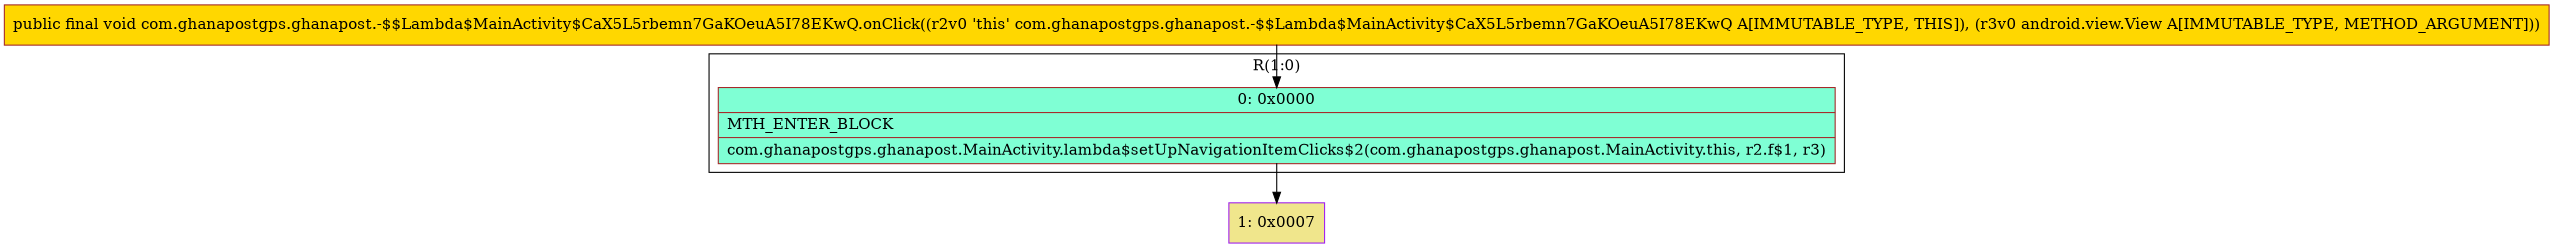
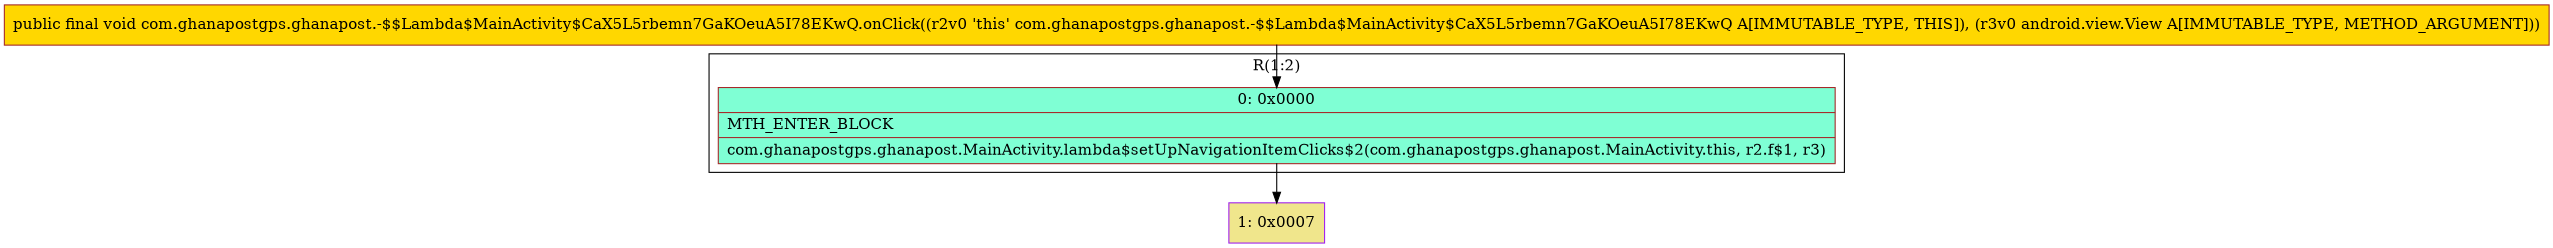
(1277, 66) -> (1277, 66)
